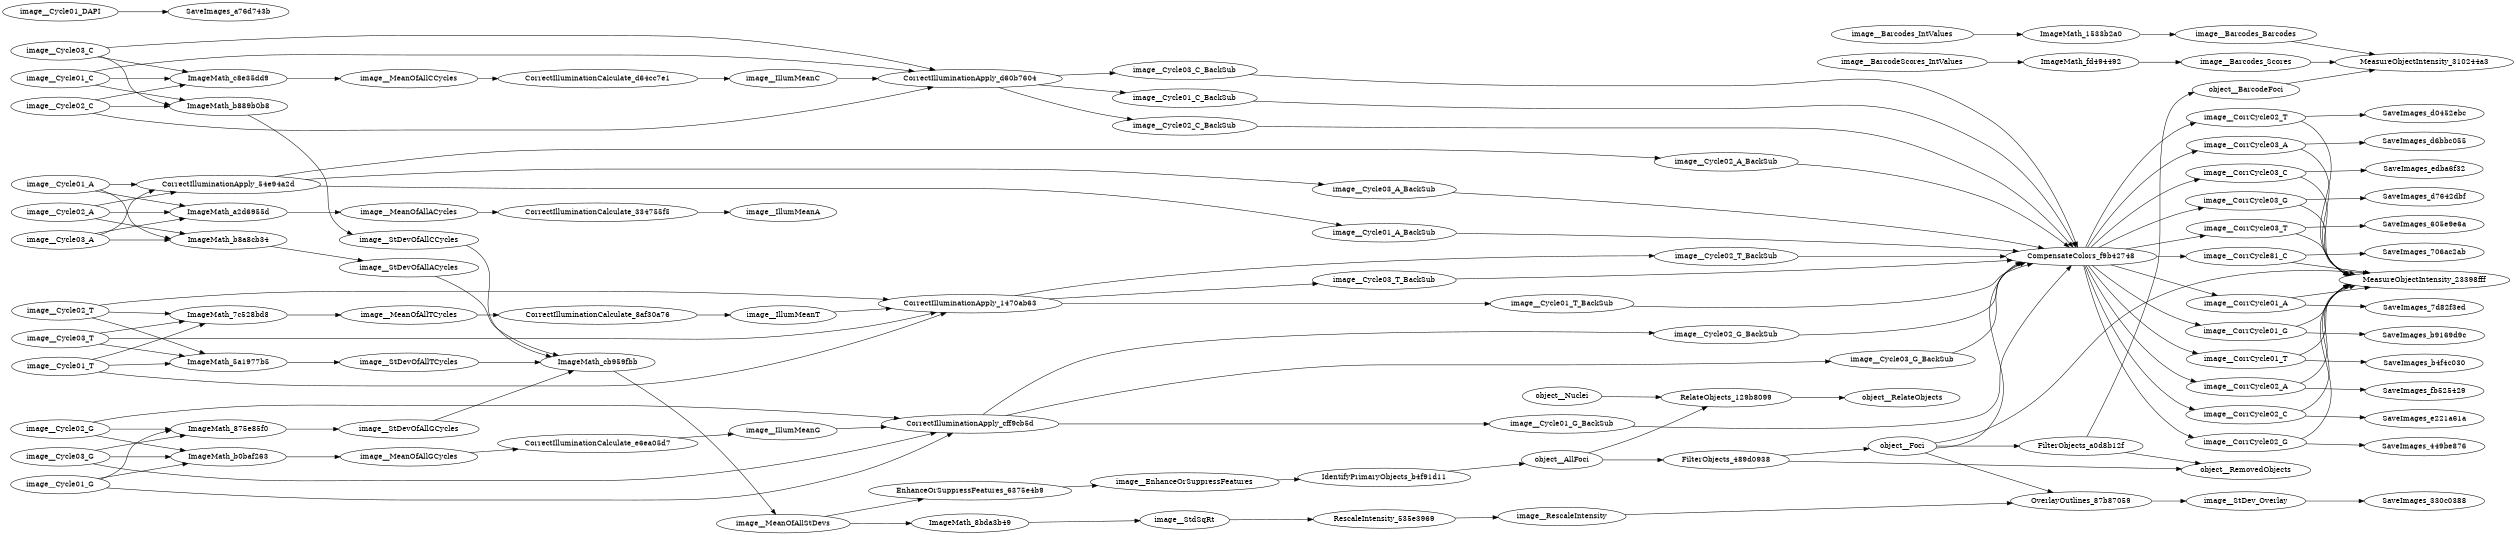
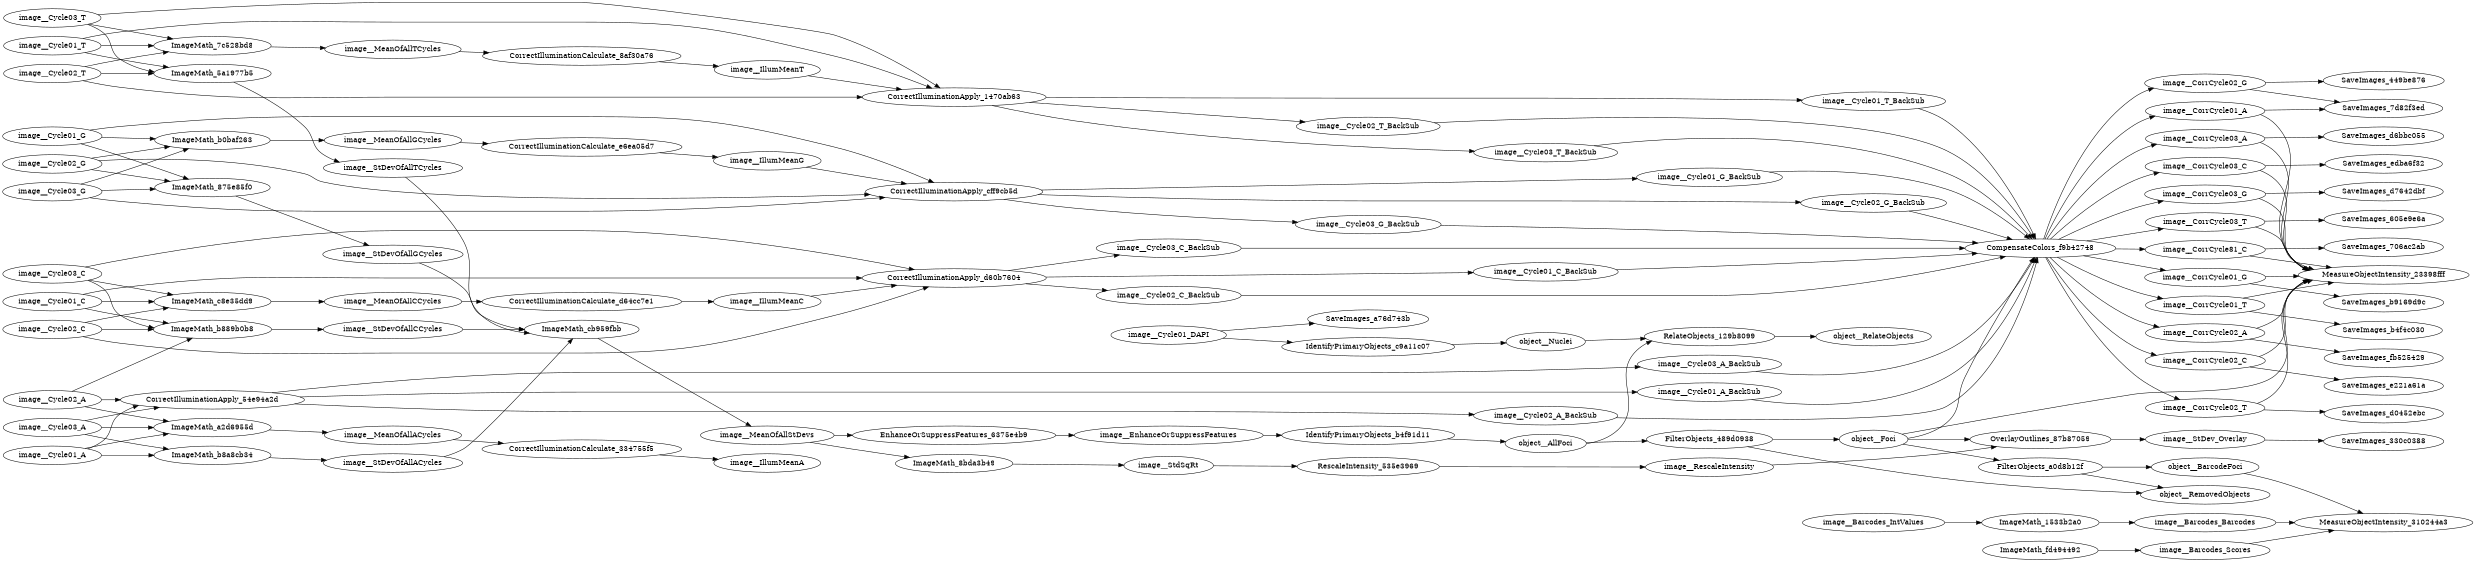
(1902, 62) -> none
(146, 228) -> (130, 366)
none -> (1368, 347)
(2323, 348) -> (2292, 96)
